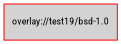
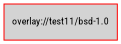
(61, 22) -> (61, 22)
